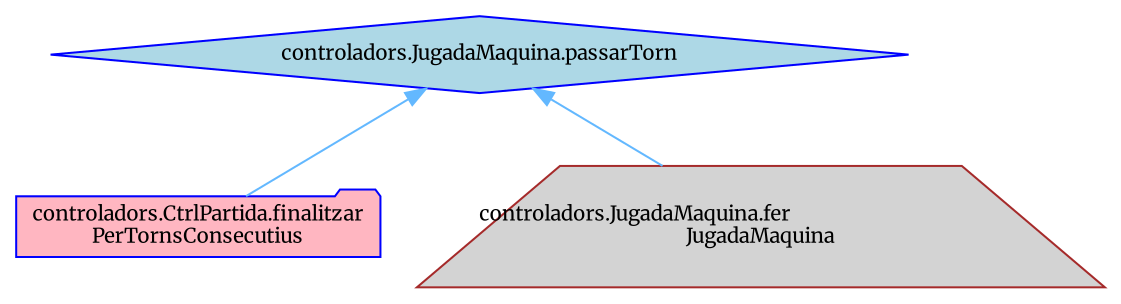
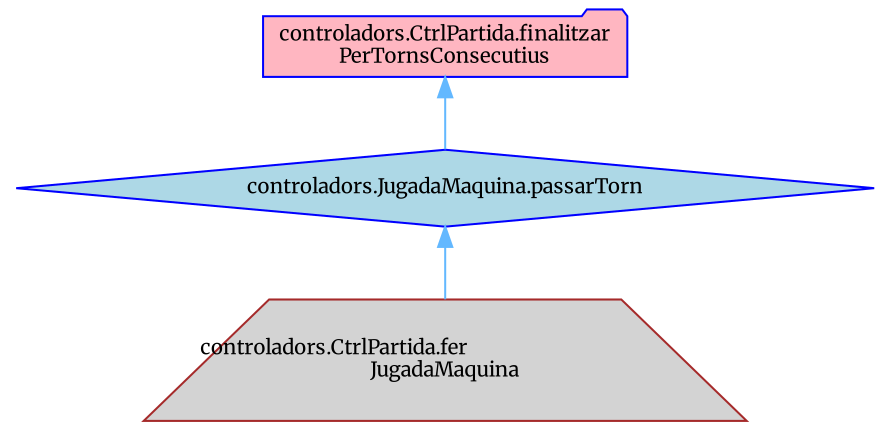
(327, 148) -> (445, 123)
(761, 227) -> (445, 360)
